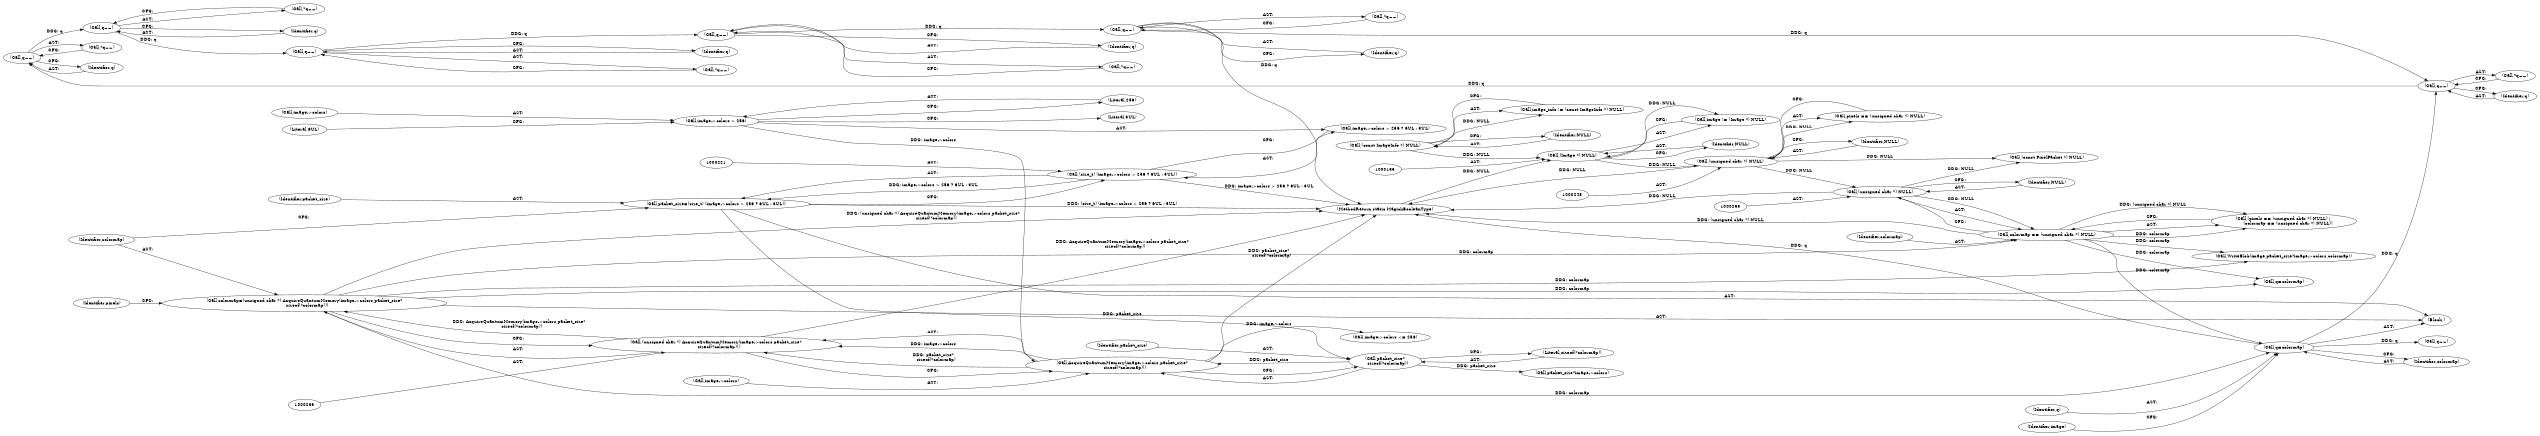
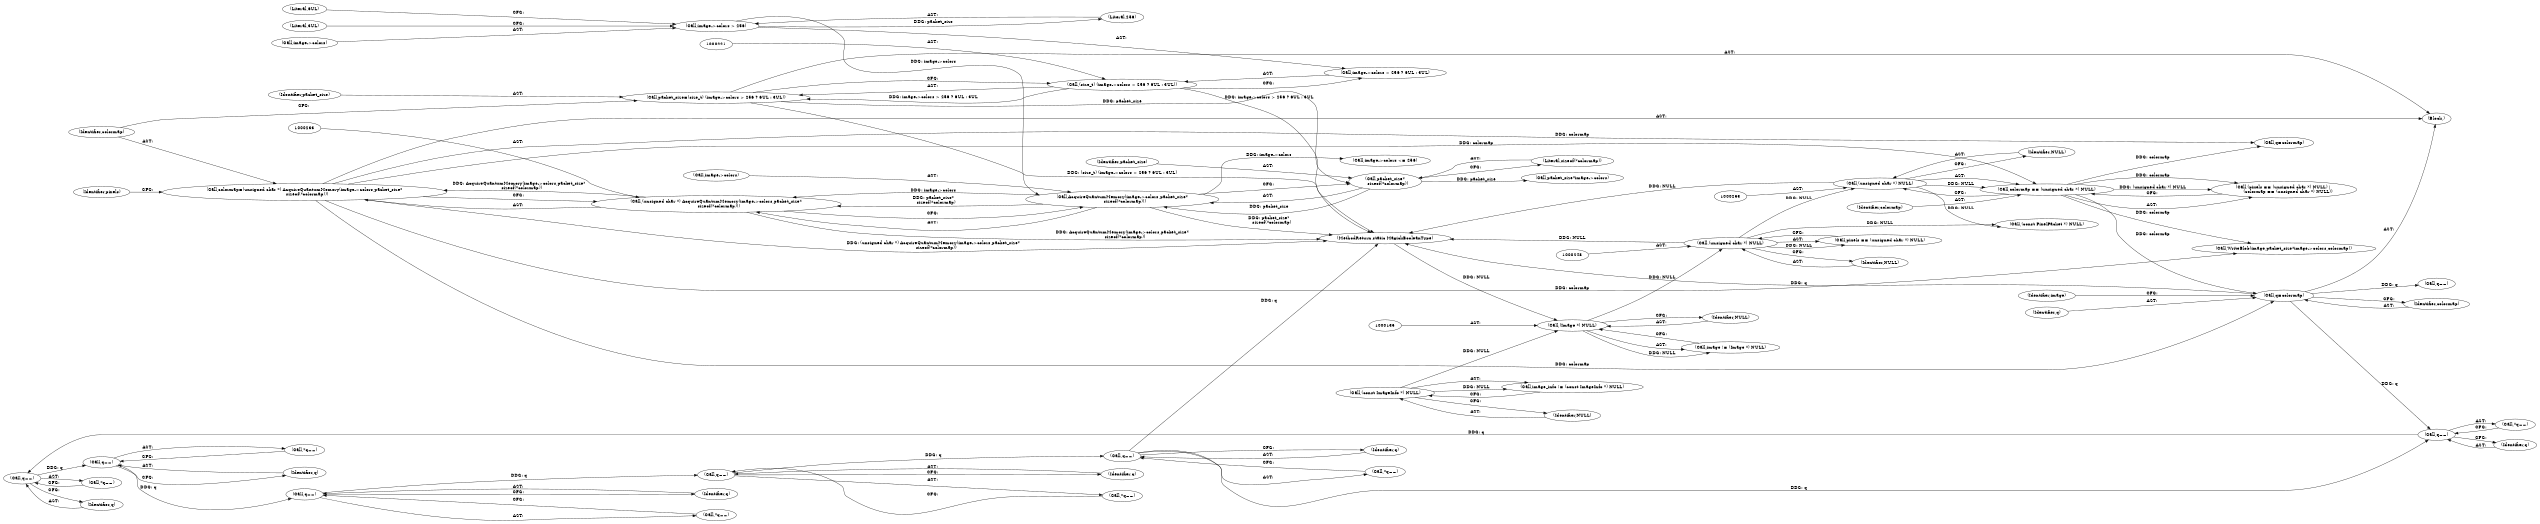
(933, 107) -> (933, 22)
(928, 122) -> (498, 26)
(1705, 223) -> none
